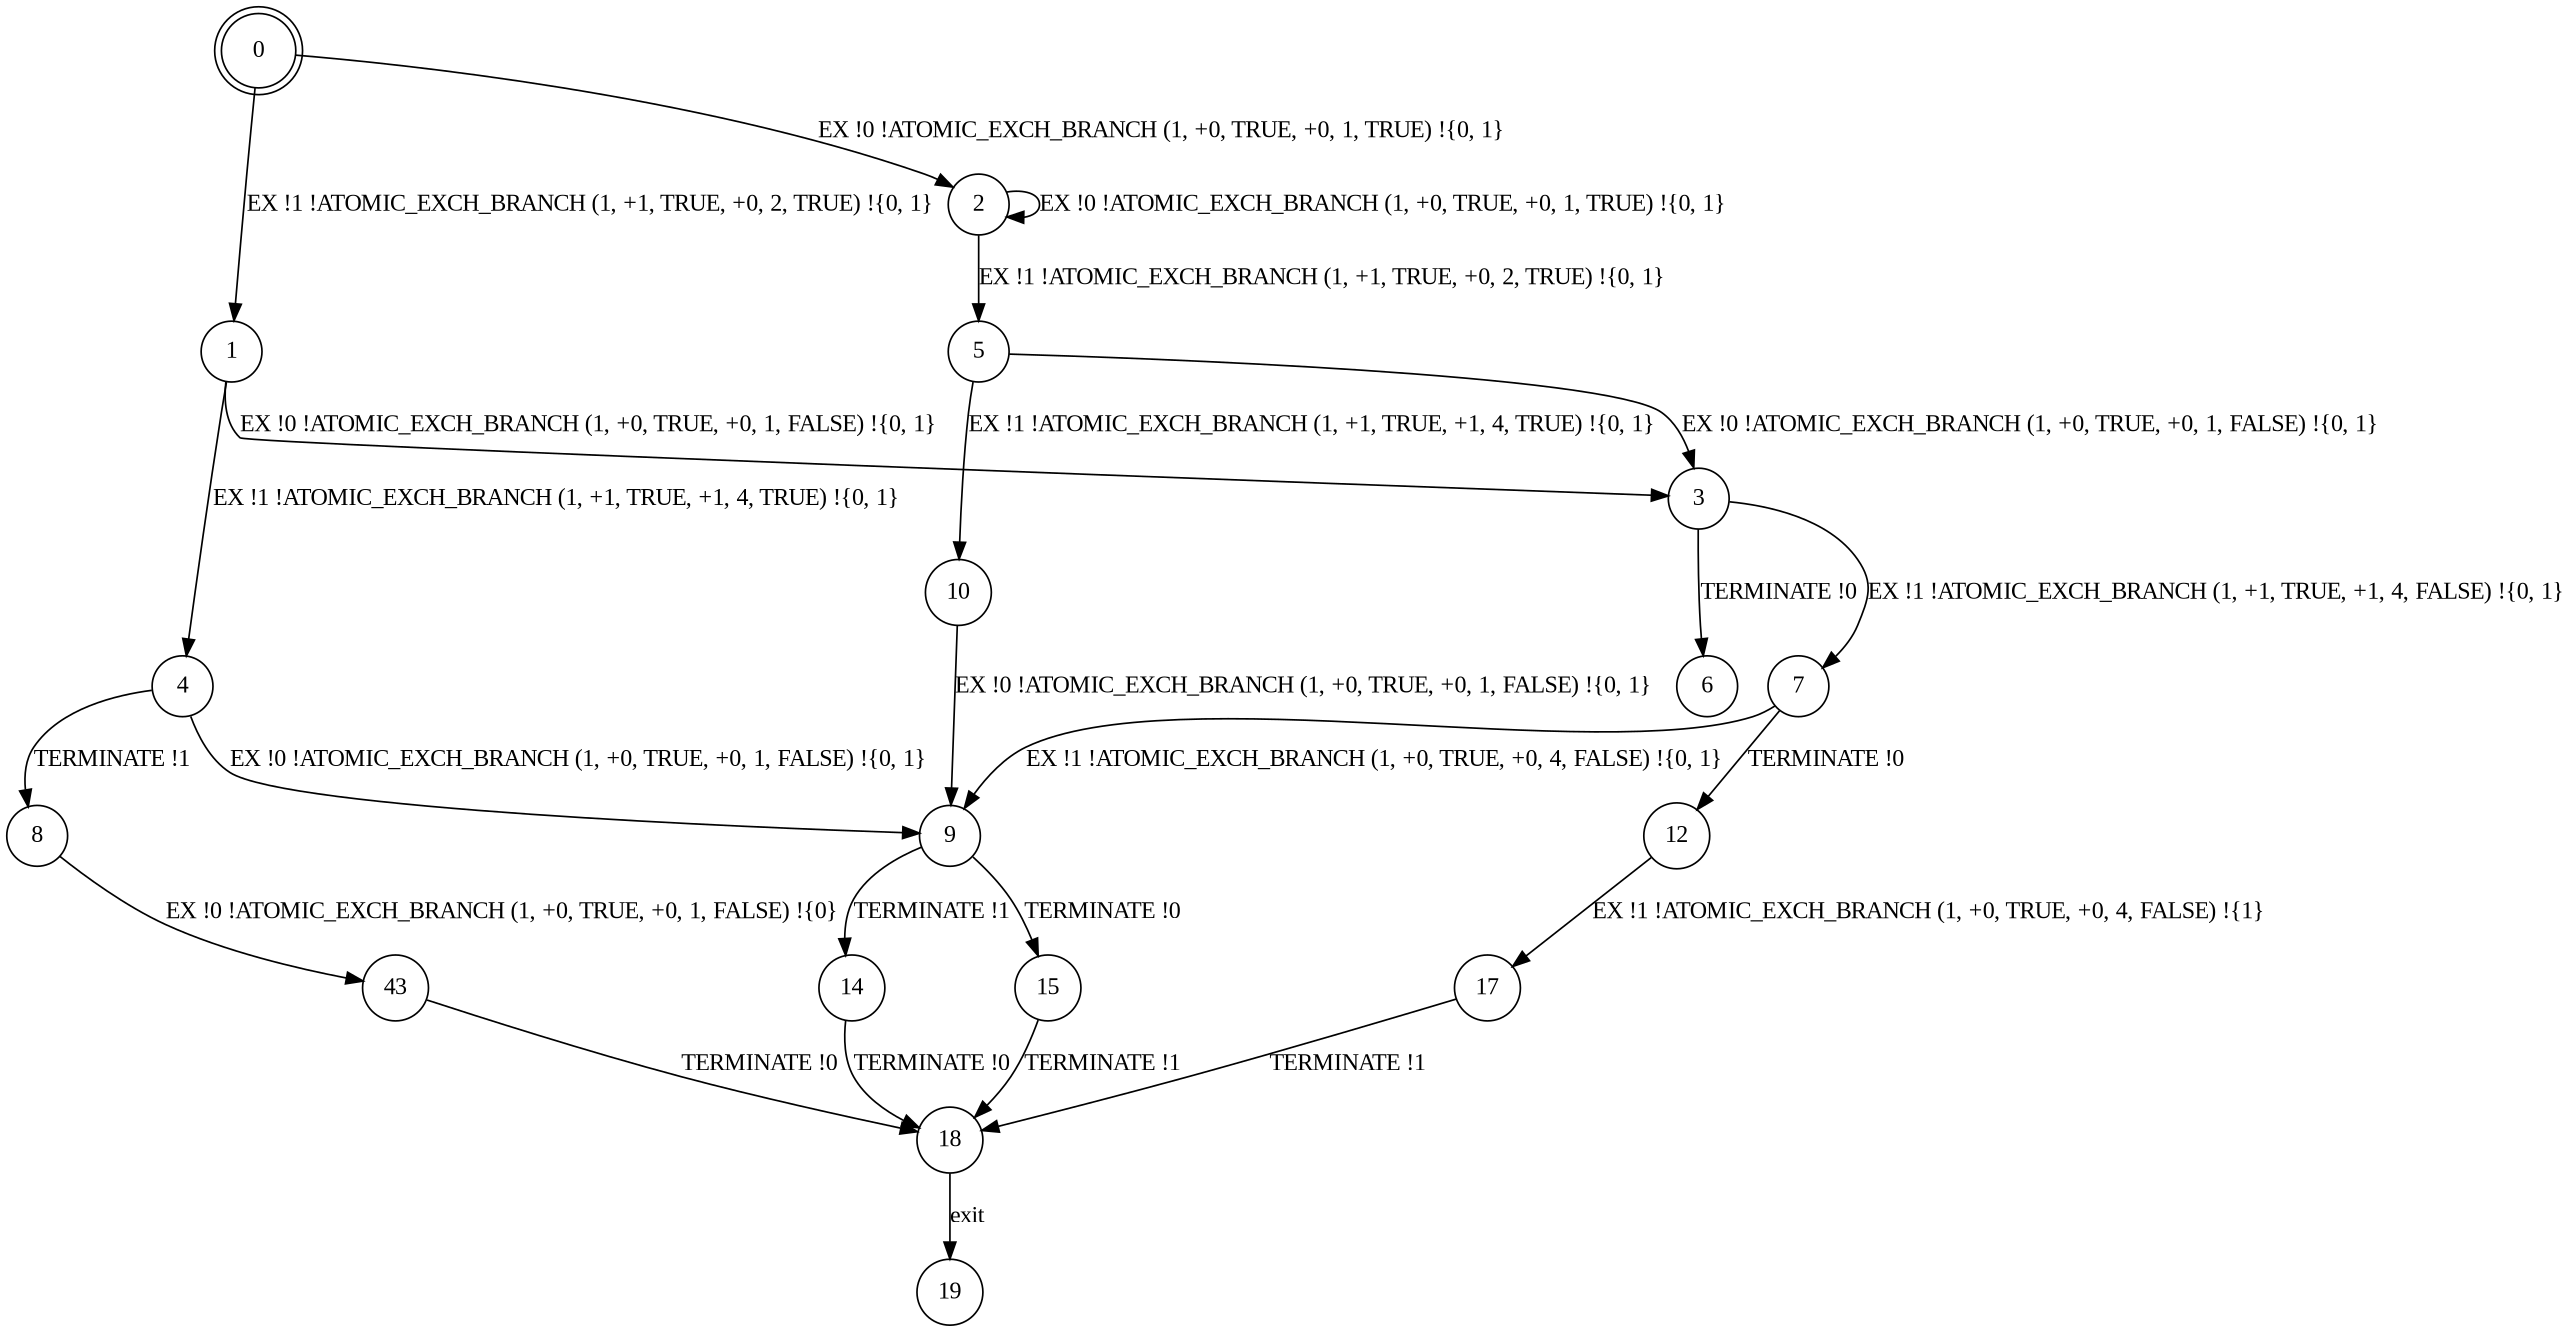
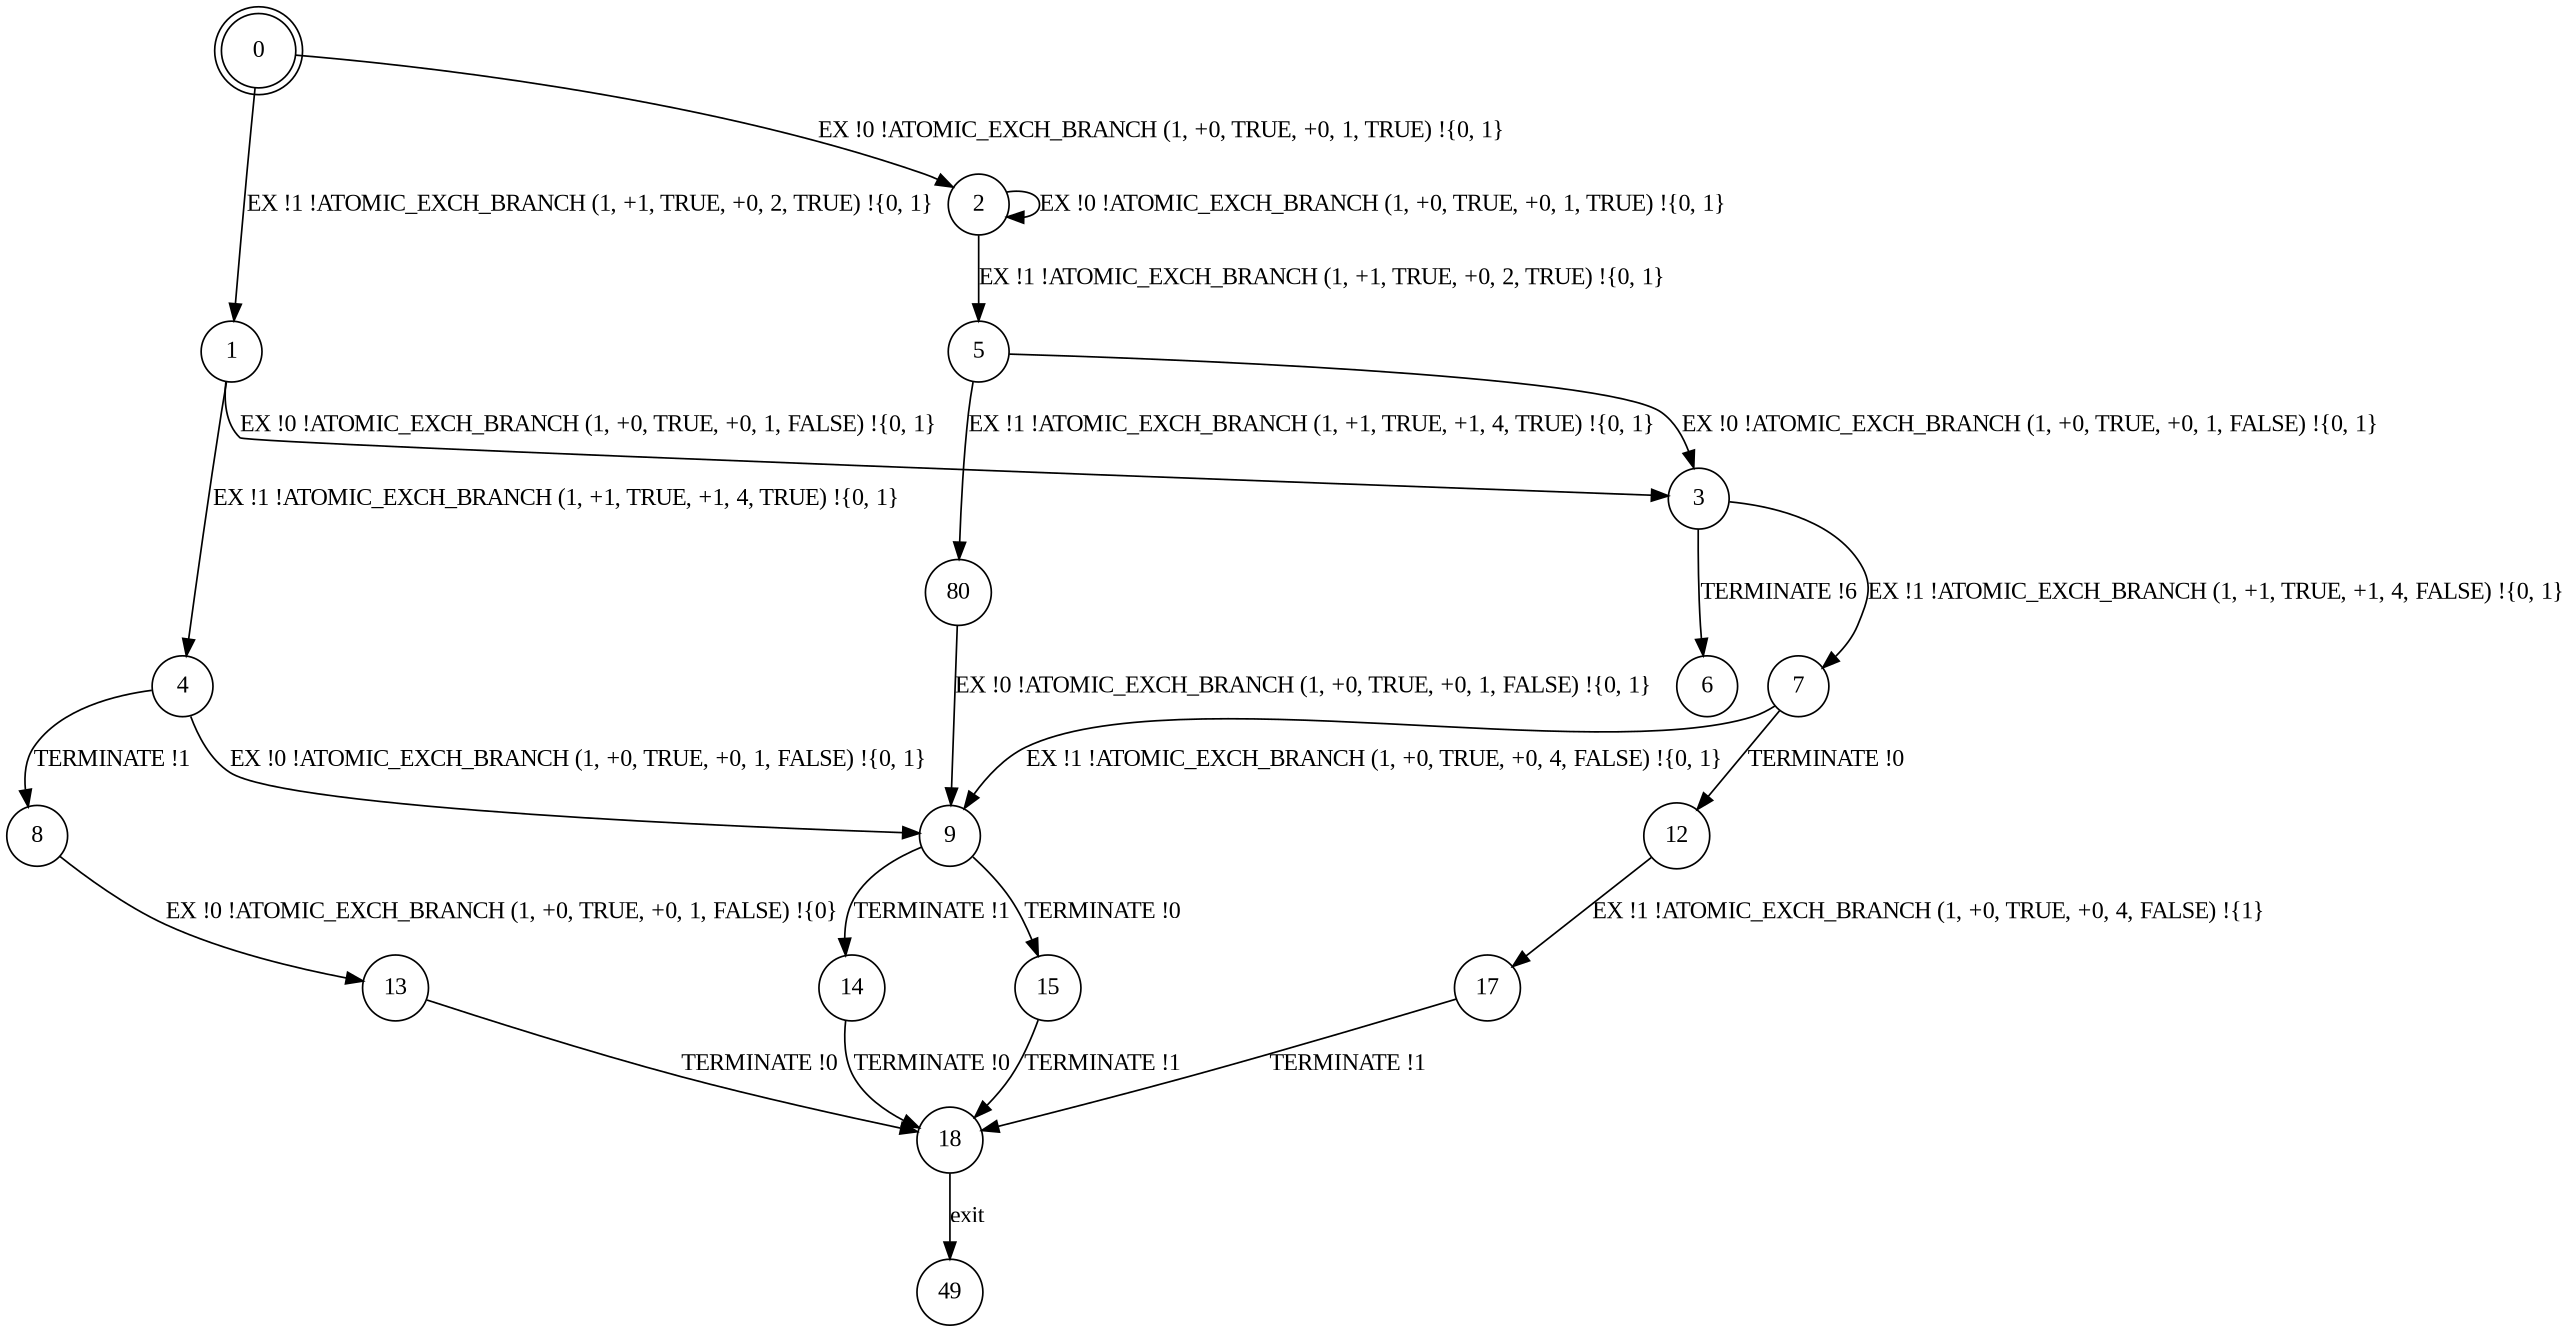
(958, 592) -> (958, 592)
(1779, 592) -> (1779, 592)
(396, 988) -> (396, 988)
(950, 1292) -> (950, 1292)
